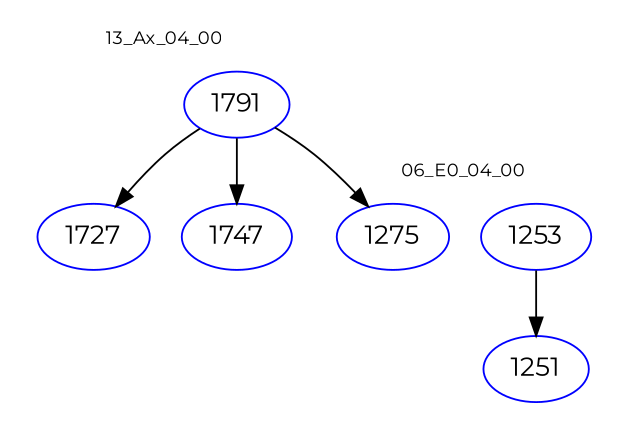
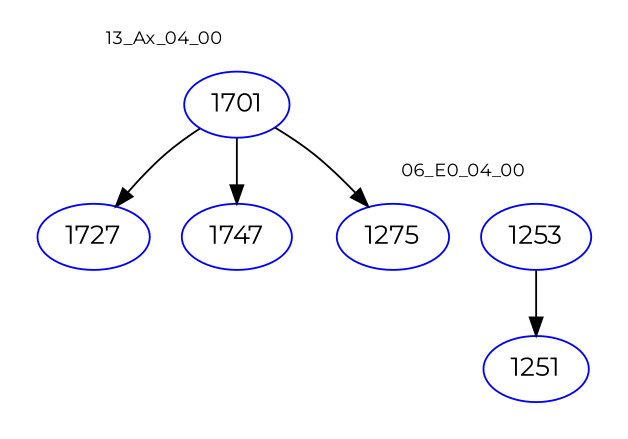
(237, 105) -> (237, 105)
